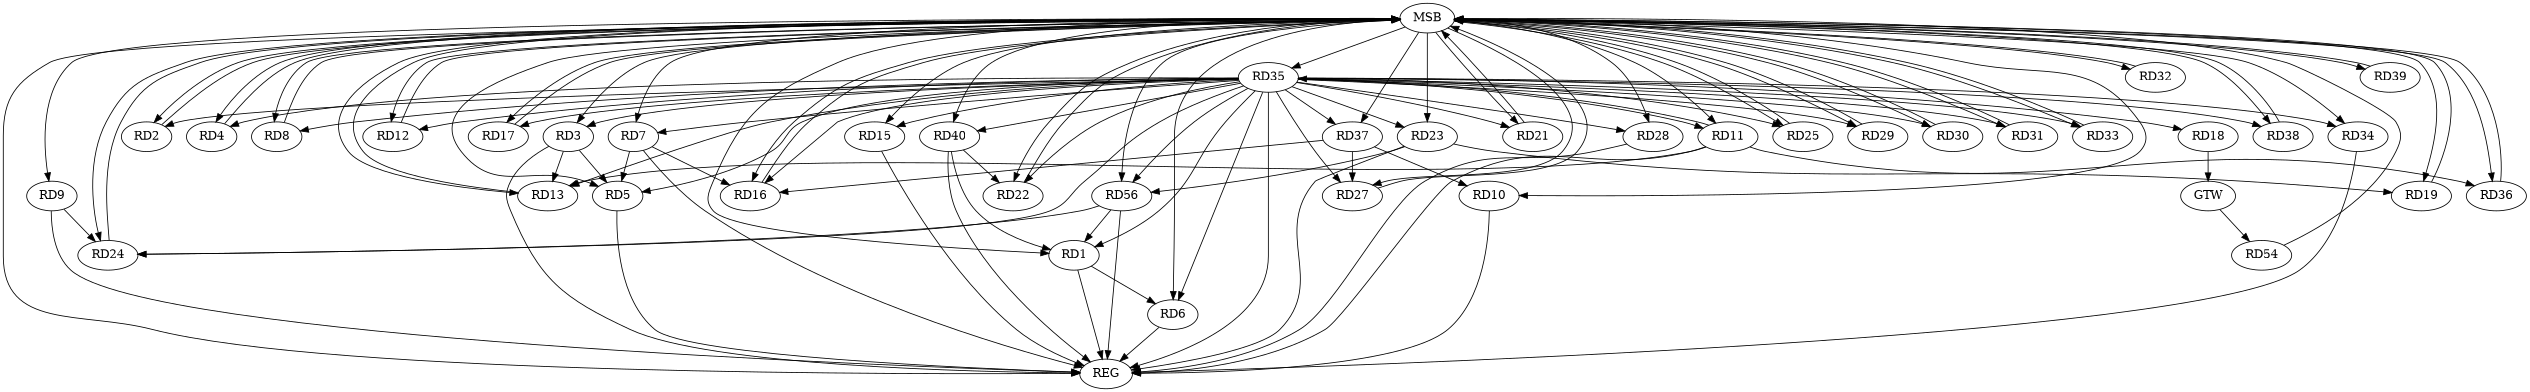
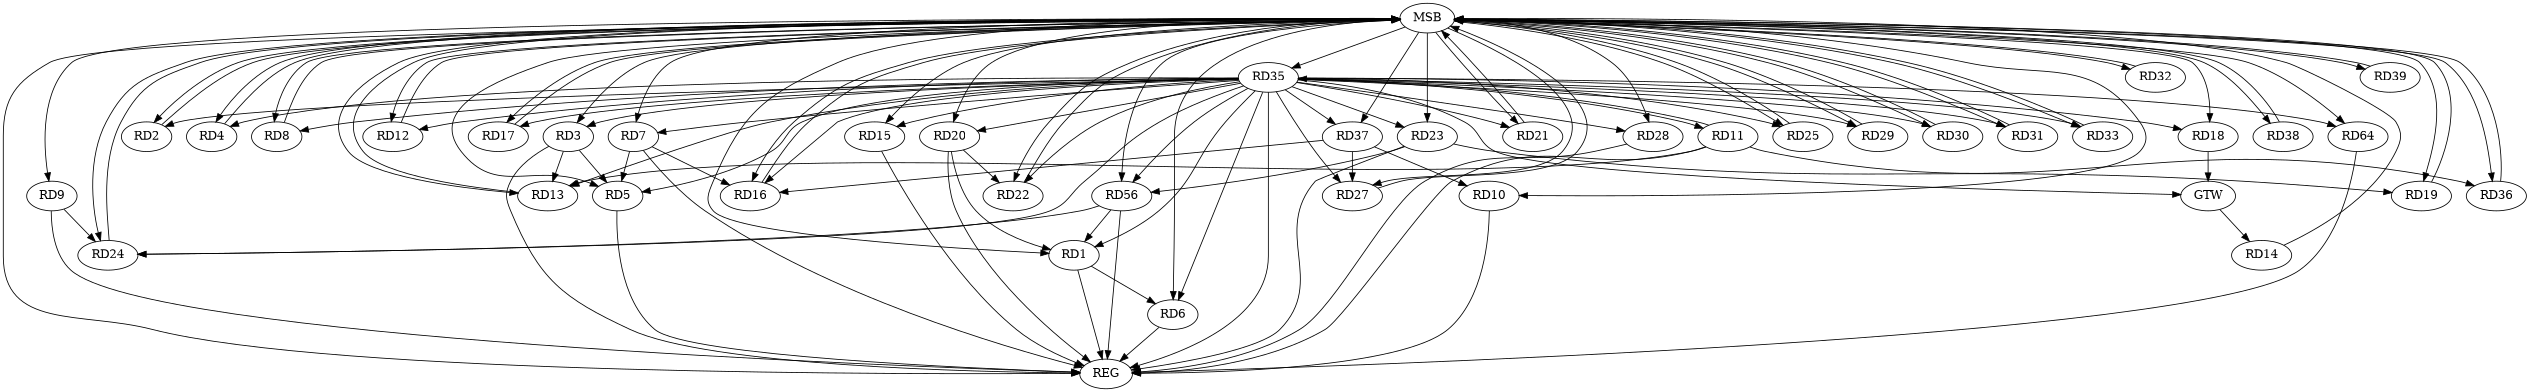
(1611, 53) -> (1852, 33)
(1777, 87) -> (1725, 178)
(950, 137) -> (950, 137)
(2358, 137) -> (2358, 137)
(2262, 255) -> (2262, 255)
